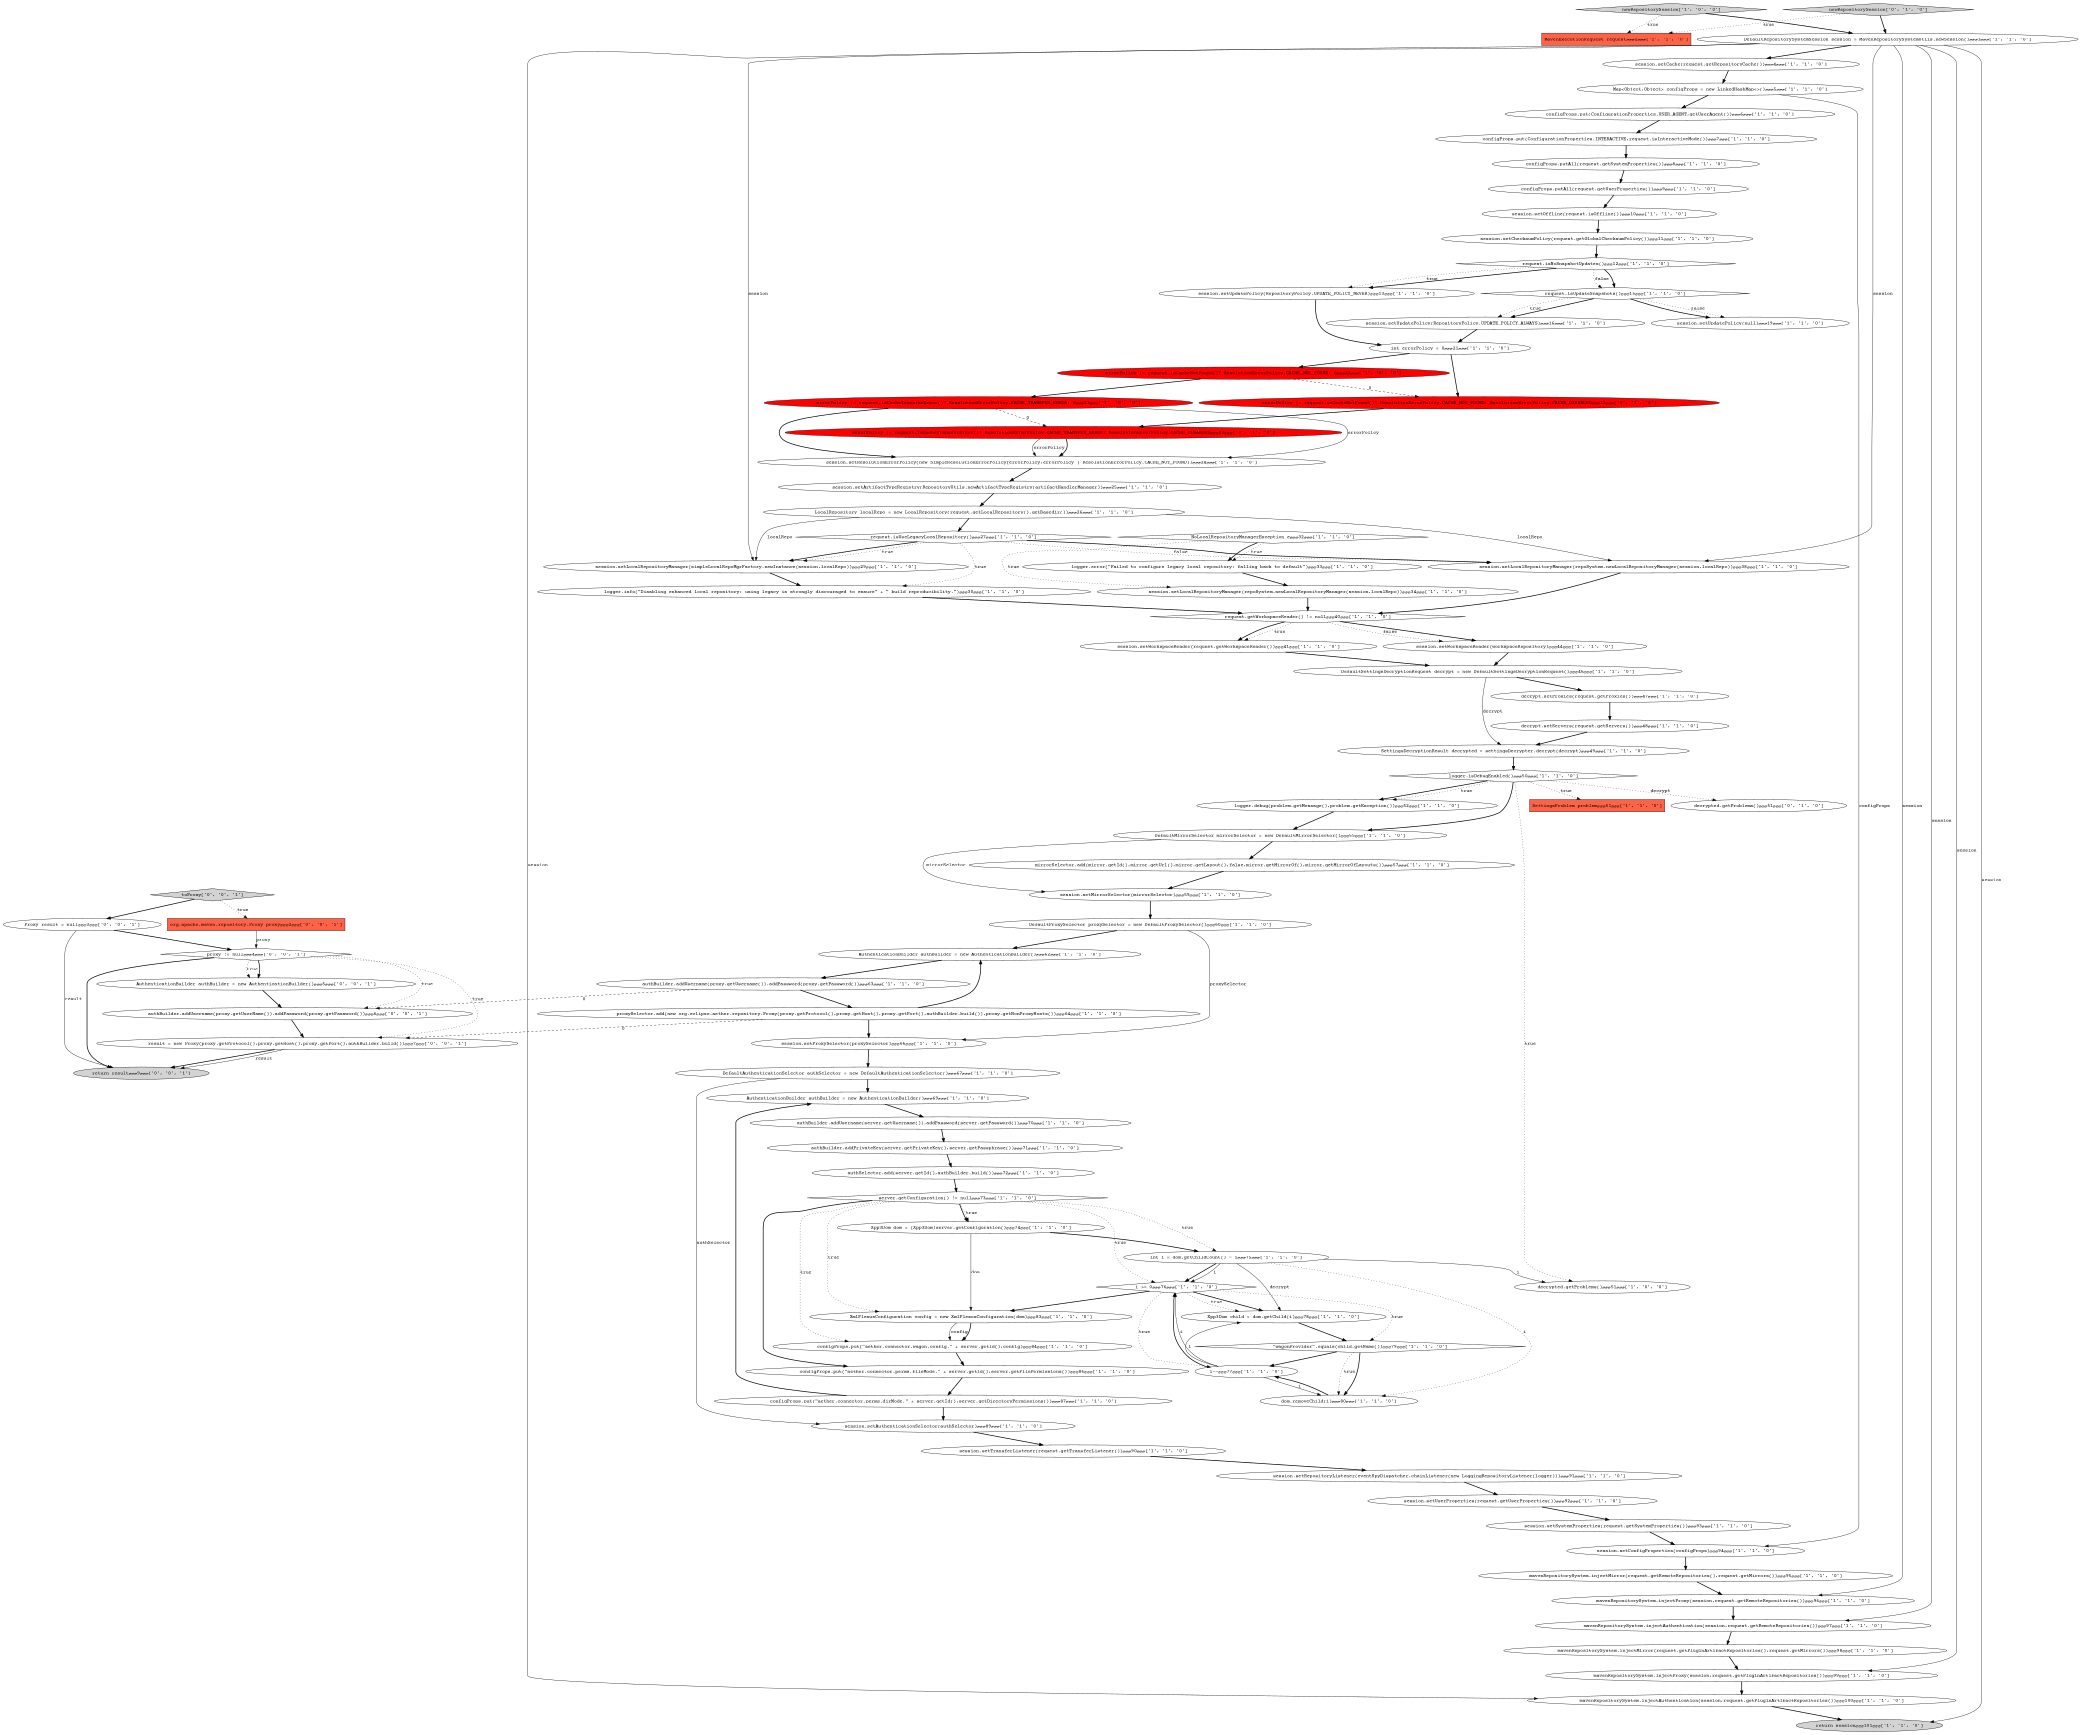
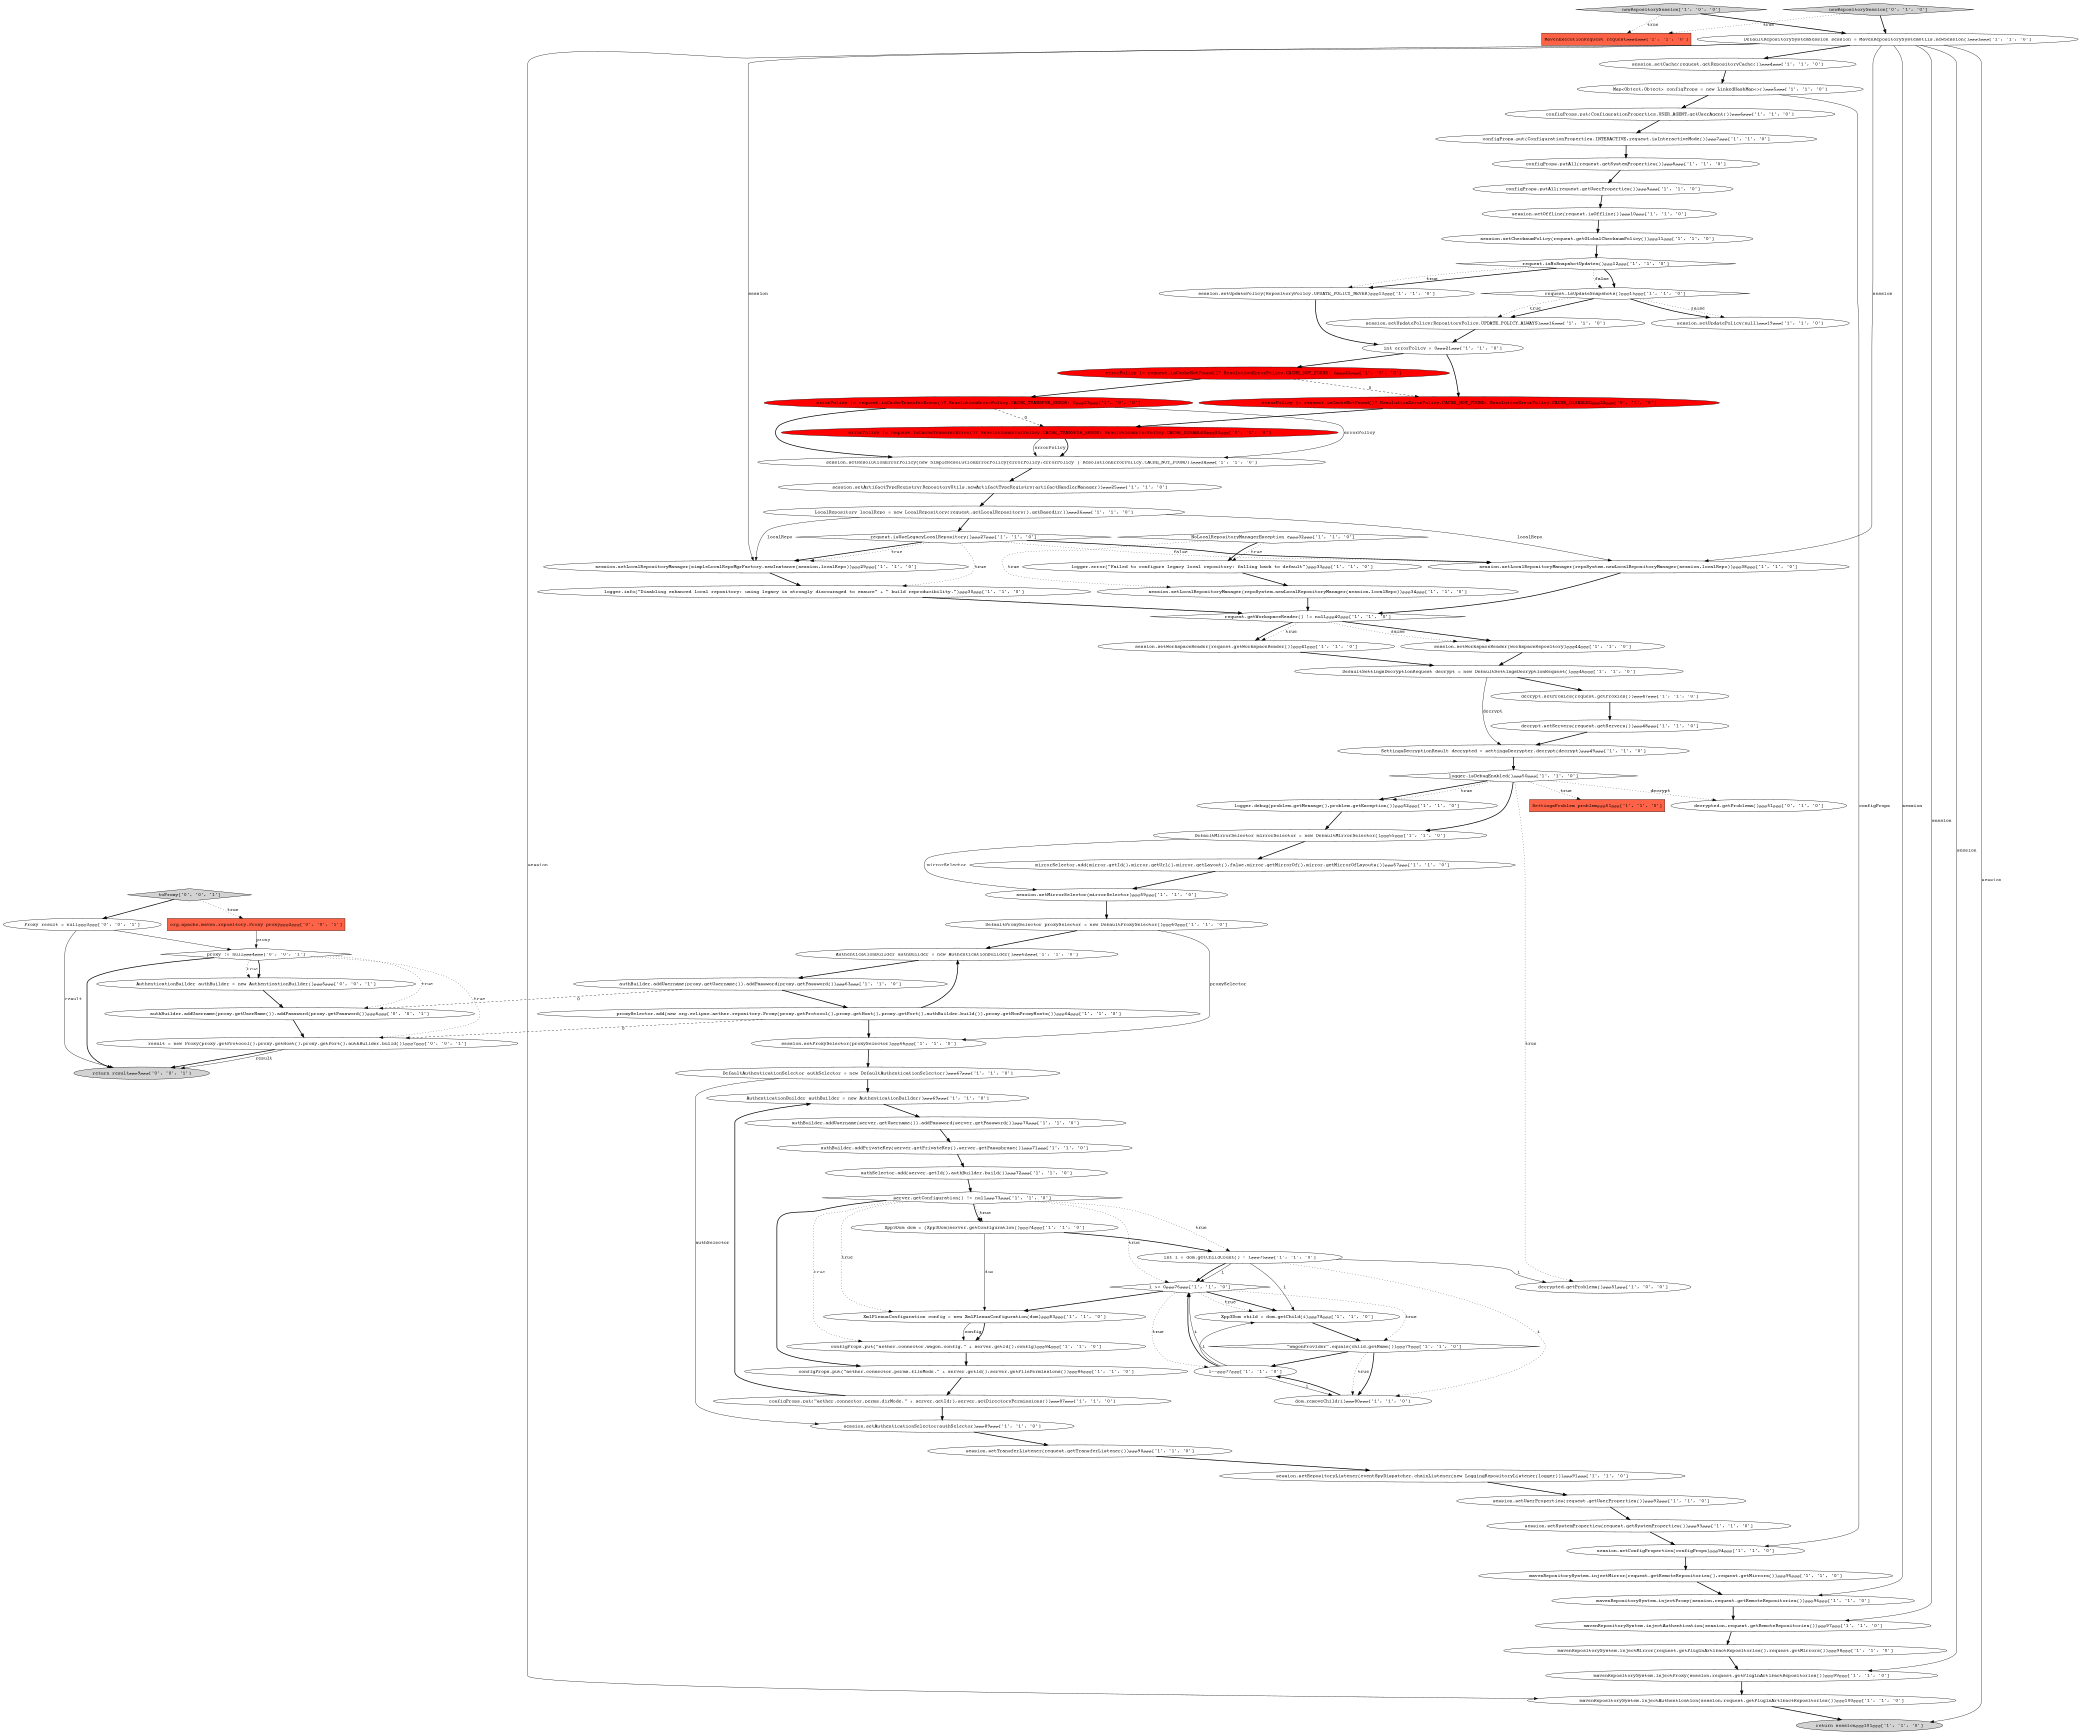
(171, 940) -> (171, 940)
(1279, 1287) -> (1285, 1287)
